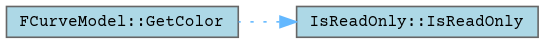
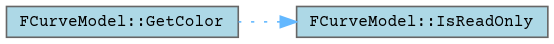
(417, 22) -> (422, 22)
